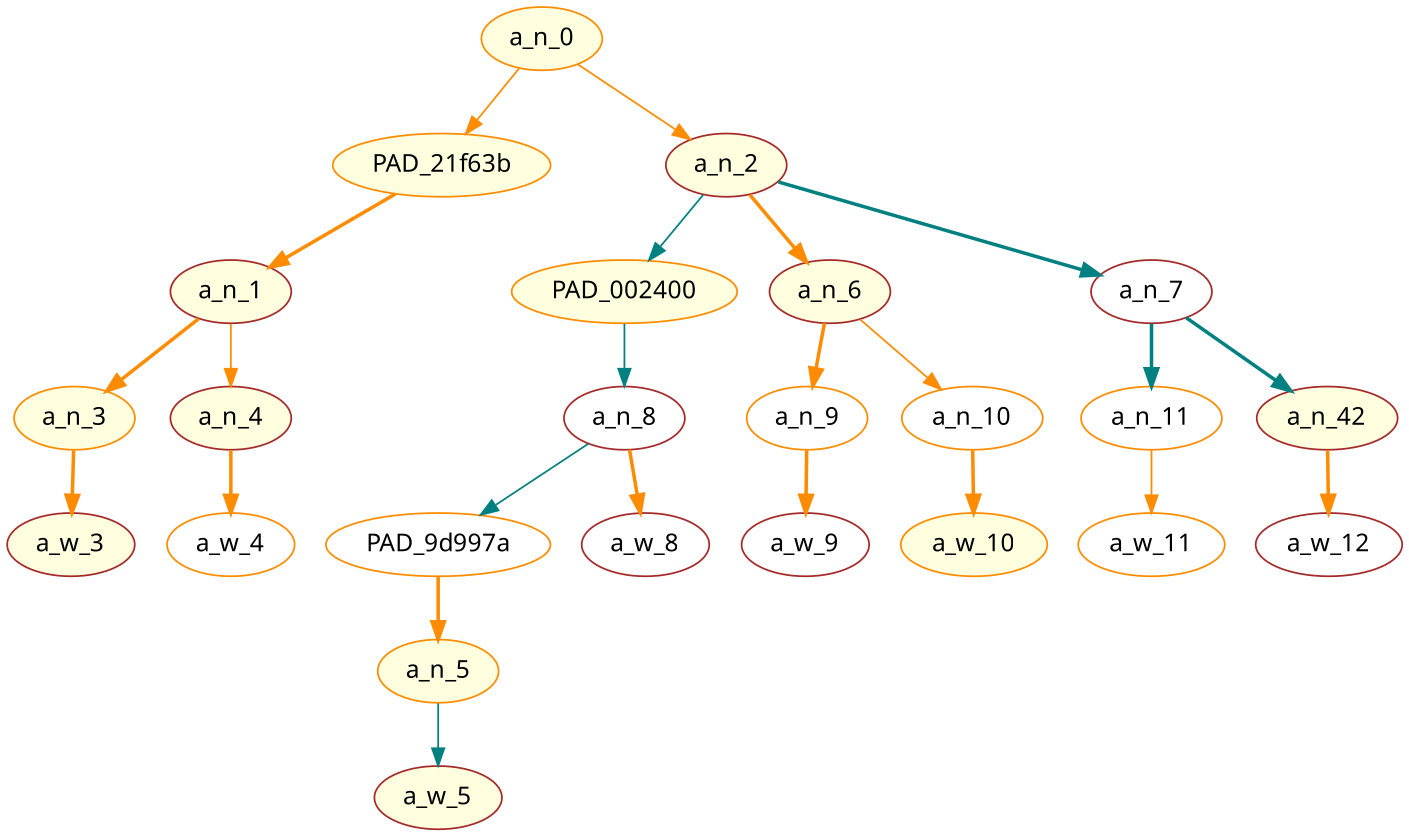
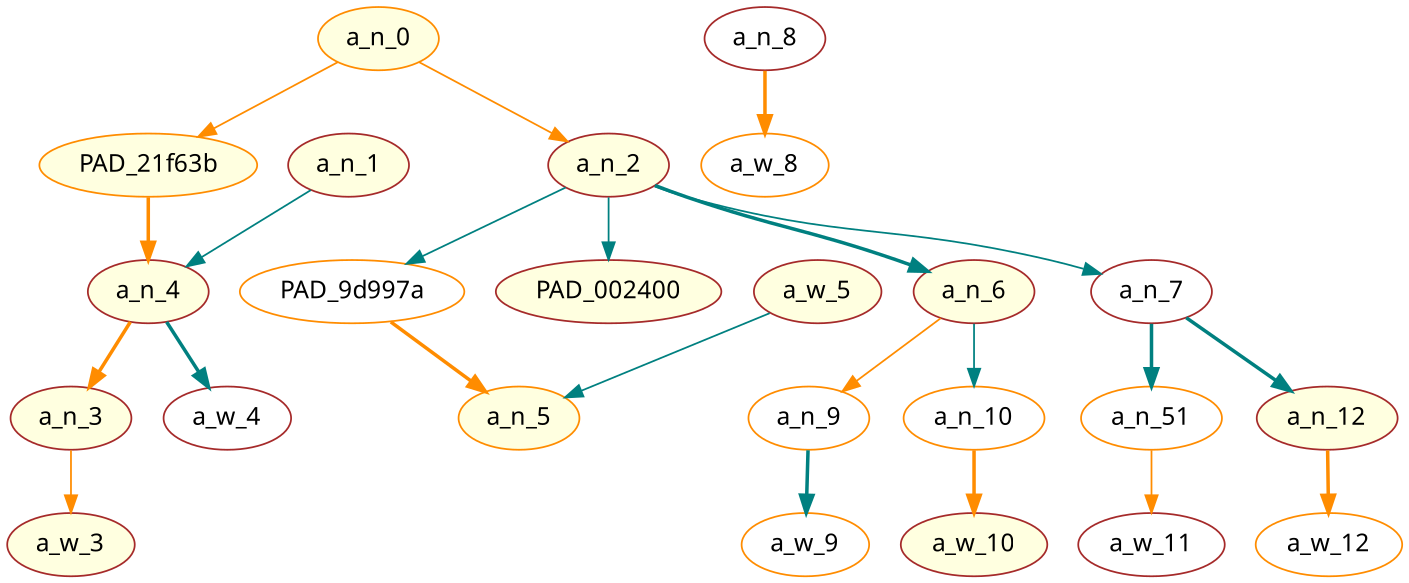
(772, 222) -> (822, 237)
(340, 226) -> (148, 220)
(930, 226) -> (868, 231)
(624, 292) -> (609, 292)
(231, 346) -> (256, 224)
(624, 346) -> none
(820, 346) -> (899, 350)
(160, 349) -> (115, 347)
(894, 349) -> (974, 346)
(74, 418) -> (71, 418)
(1152, 418) -> (1152, 418)
(1327, 418) -> (1327, 418)
(73, 473) -> (71, 473)
(231, 473) -> (183, 347)
(806, 473) -> (807, 473)
(542, 474) -> (494, 222)
(231, 545) -> (227, 418)
(646, 545) -> (765, 165)
(805, 545) -> (805, 545)
(974, 545) -> (974, 545)
(1152, 545) -> (1152, 545)
(1329, 545) -> (1329, 545)
(438, 726) -> (676, 352)
